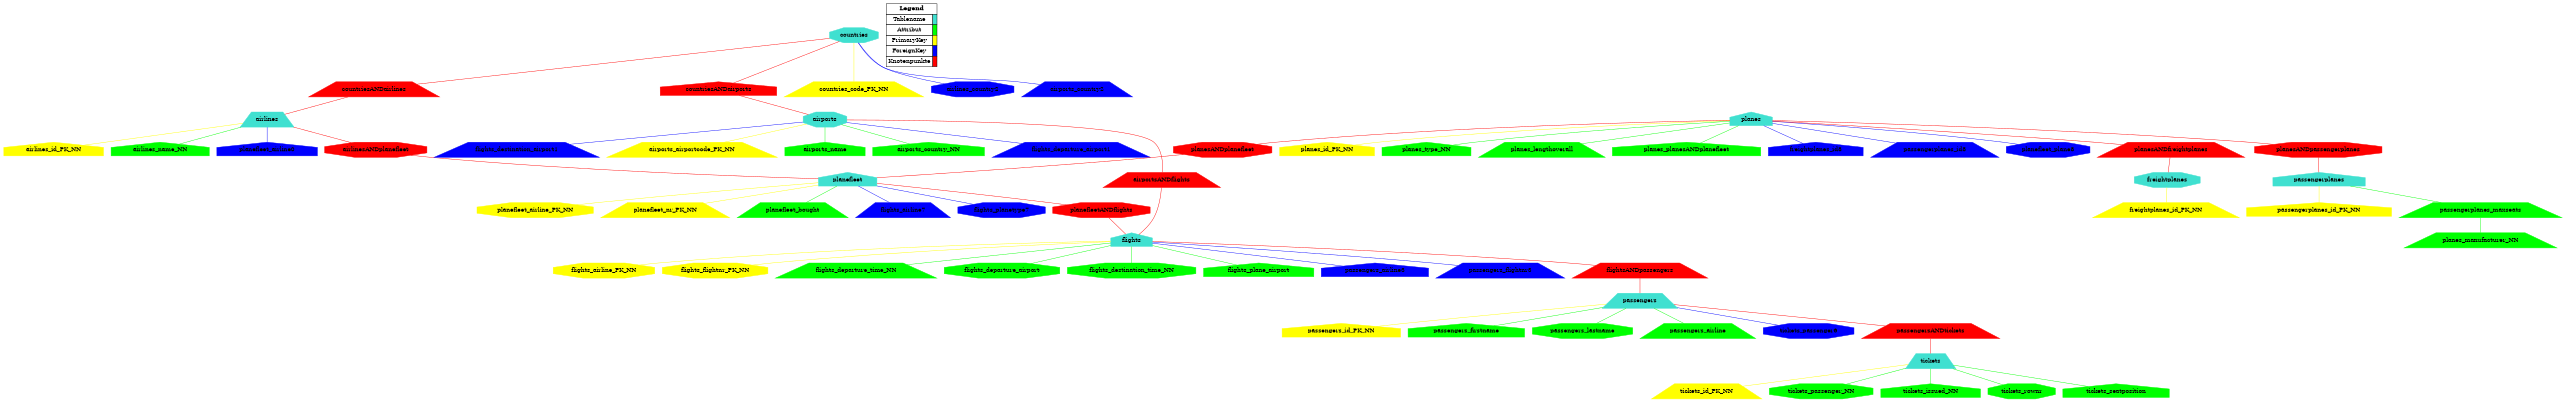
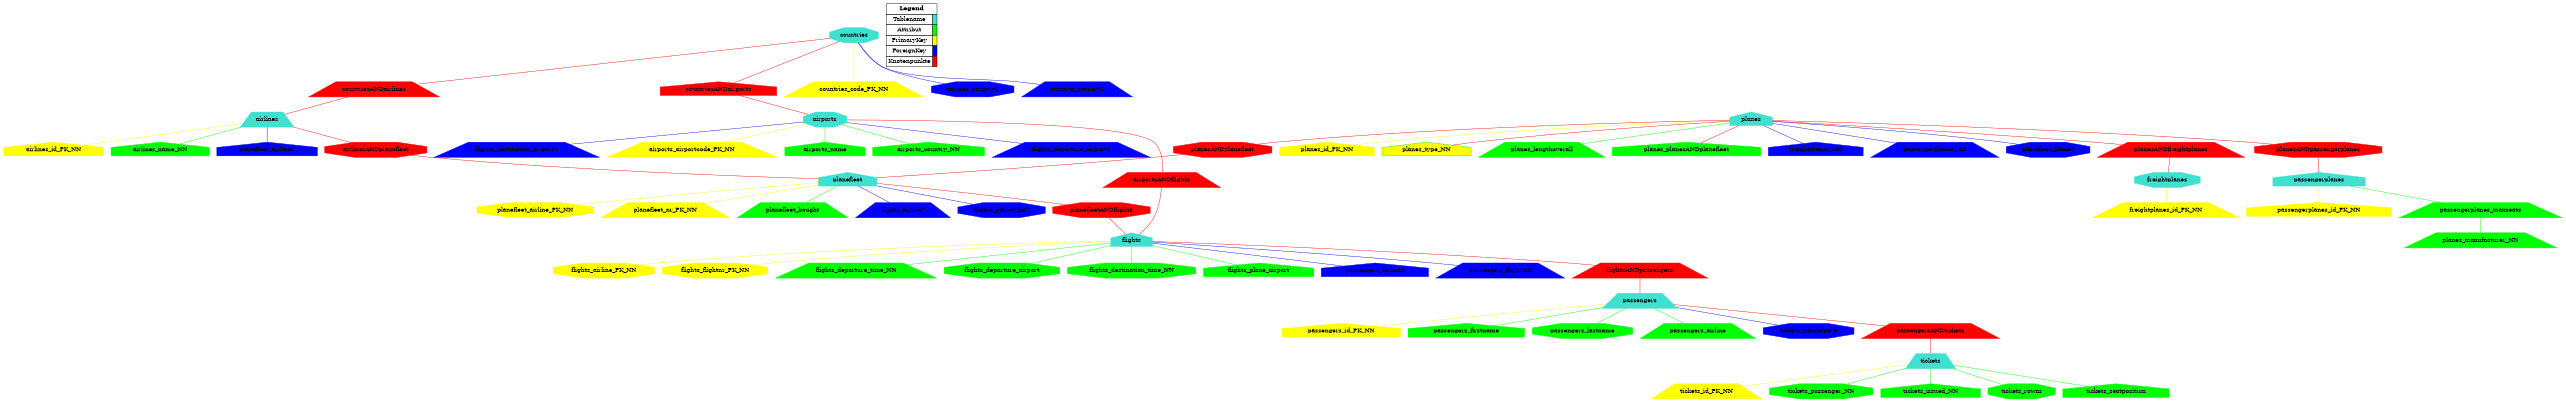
(1591, 131) -> (1591, 131)
(1719, 134) -> (1719, 134)
(1426, 150) -> (1426, 150)
